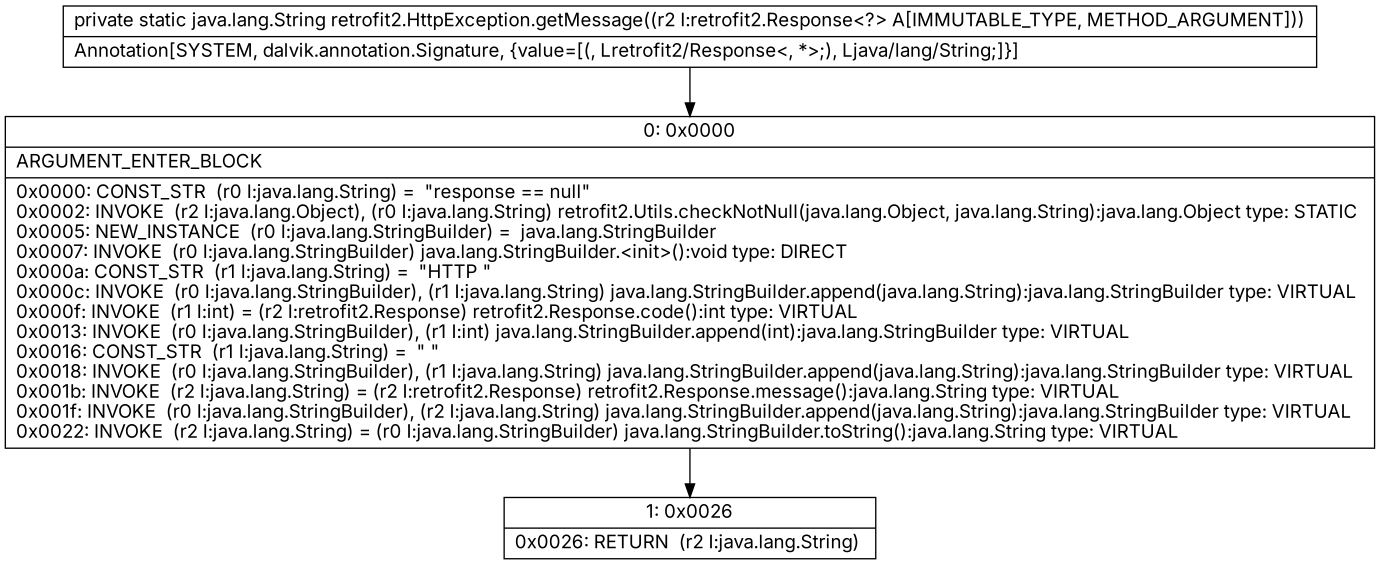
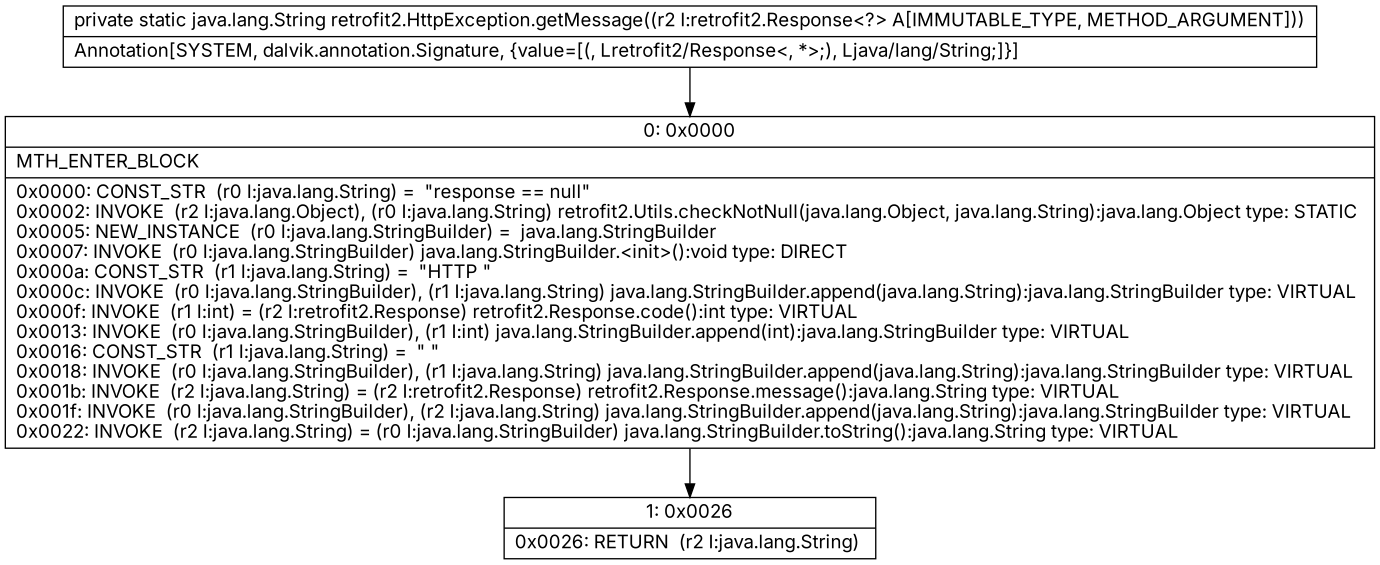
(140, 162) -> (109, 162)
